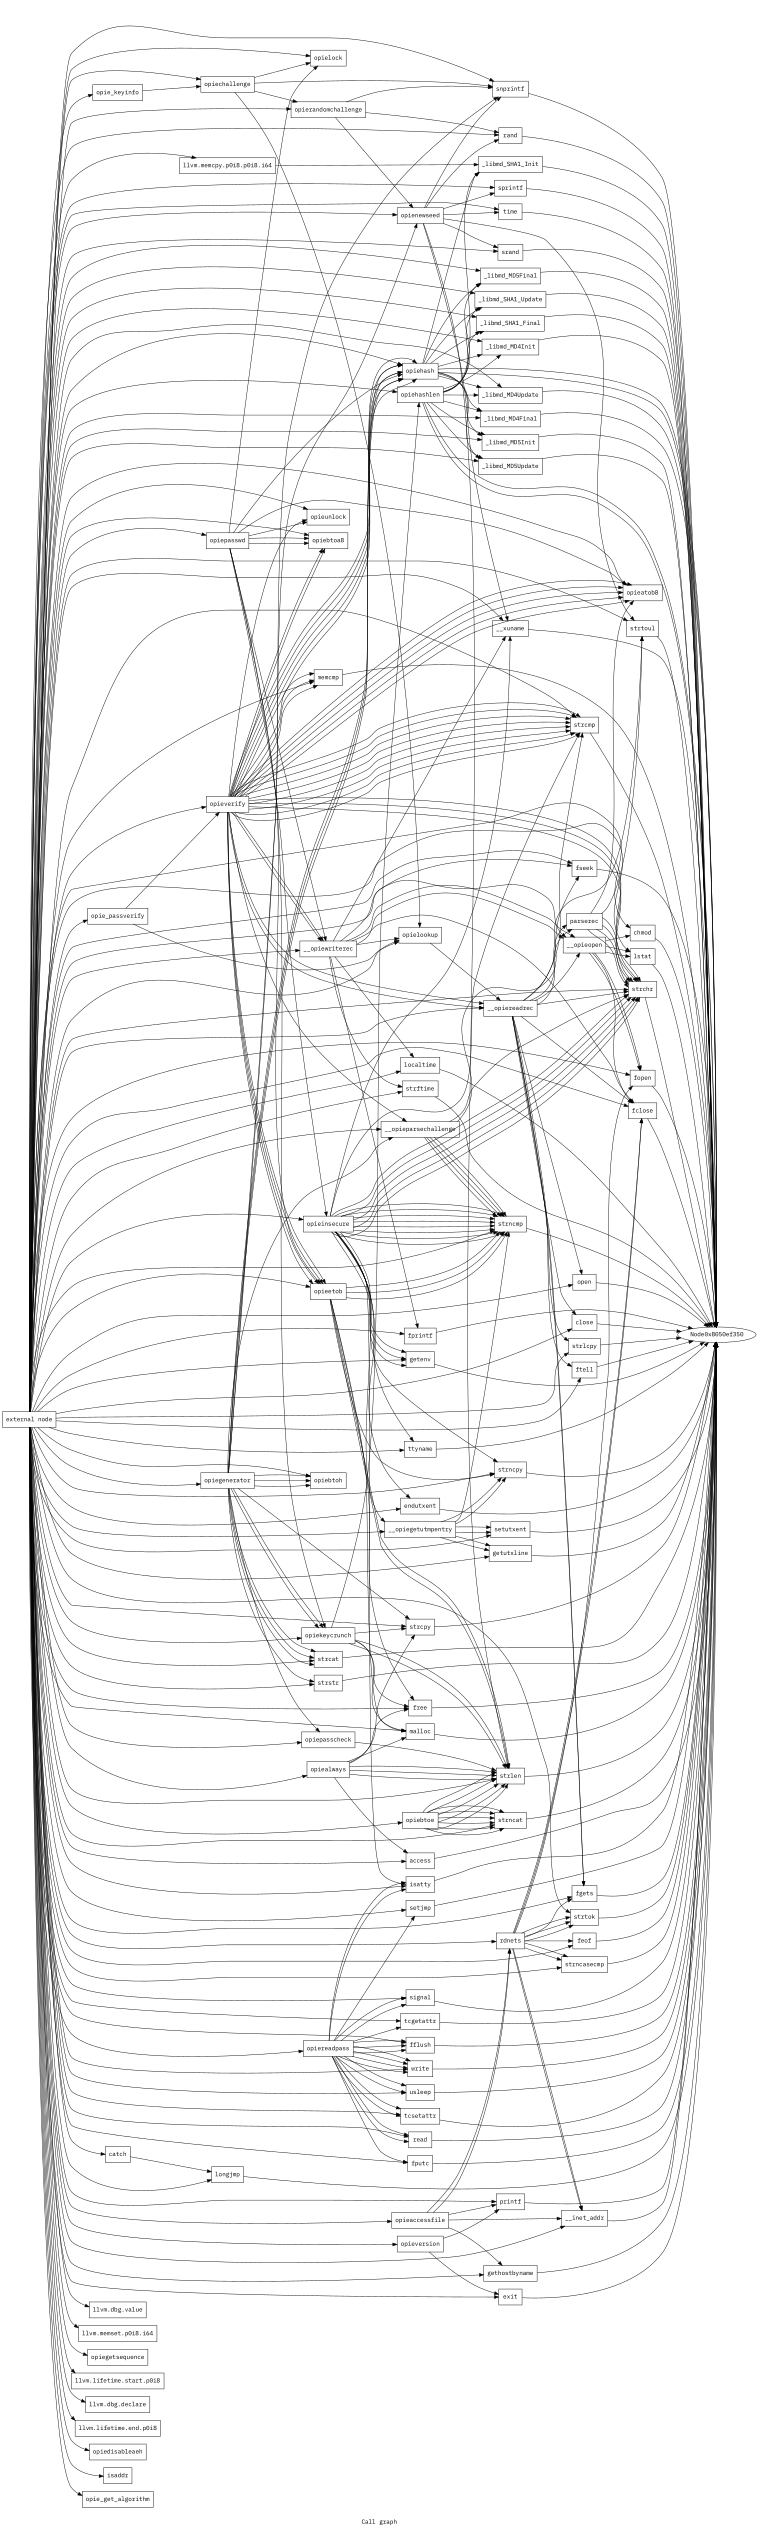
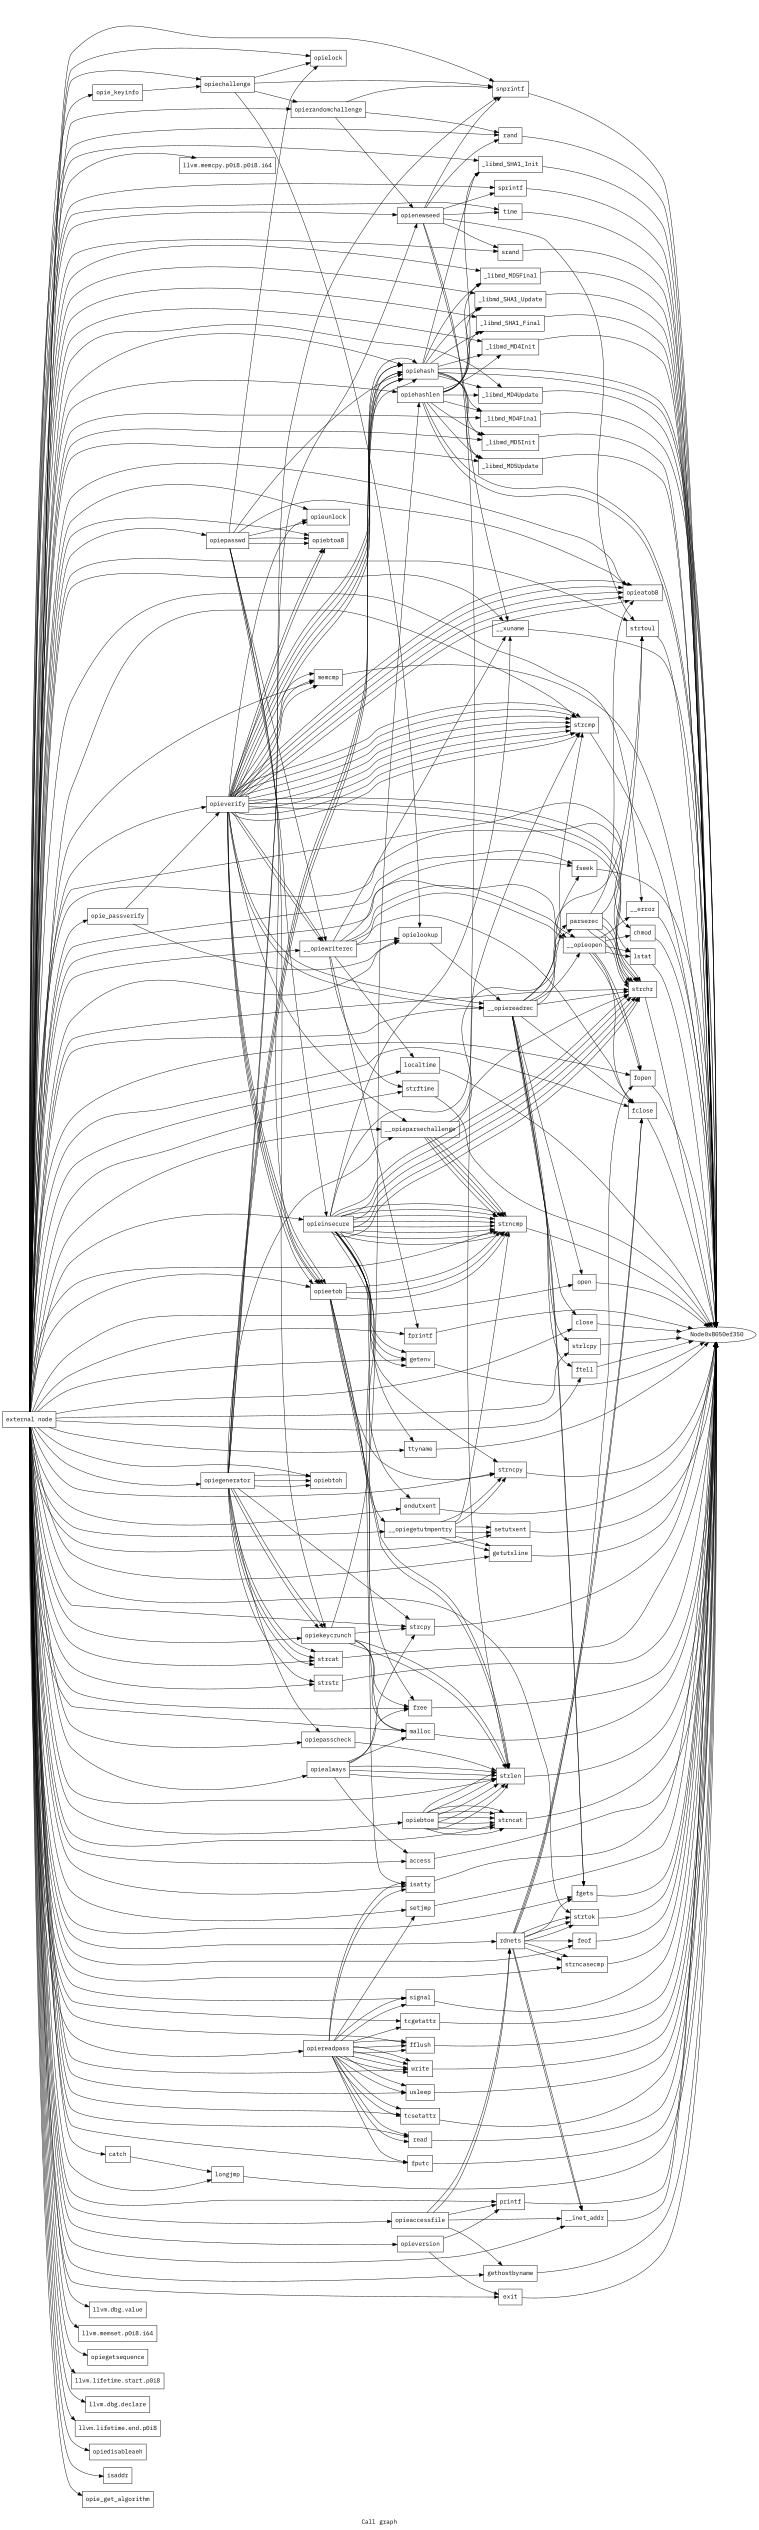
(370, 165) -> (69, 170)
none -> (643, 909)
